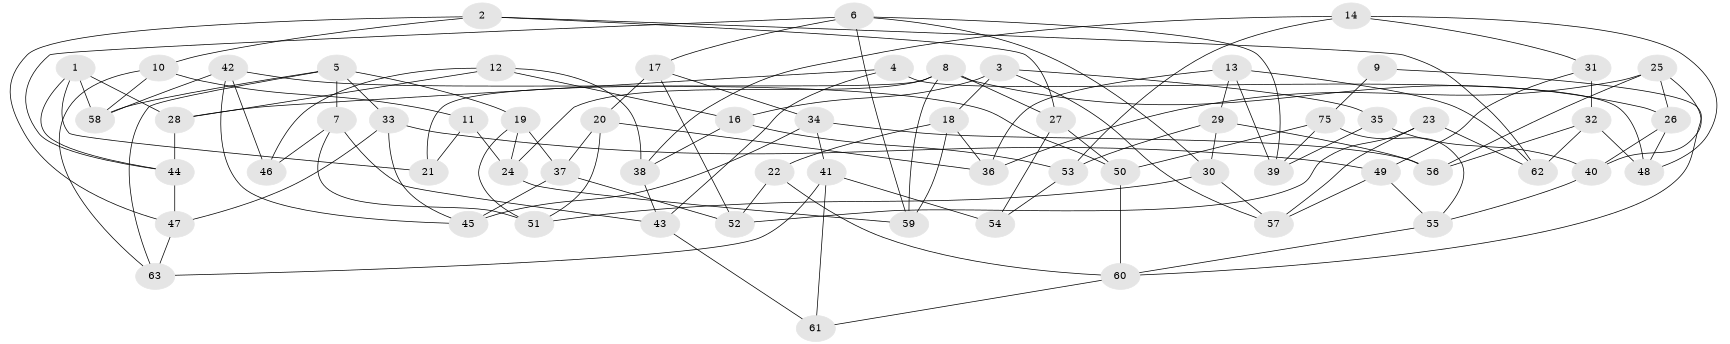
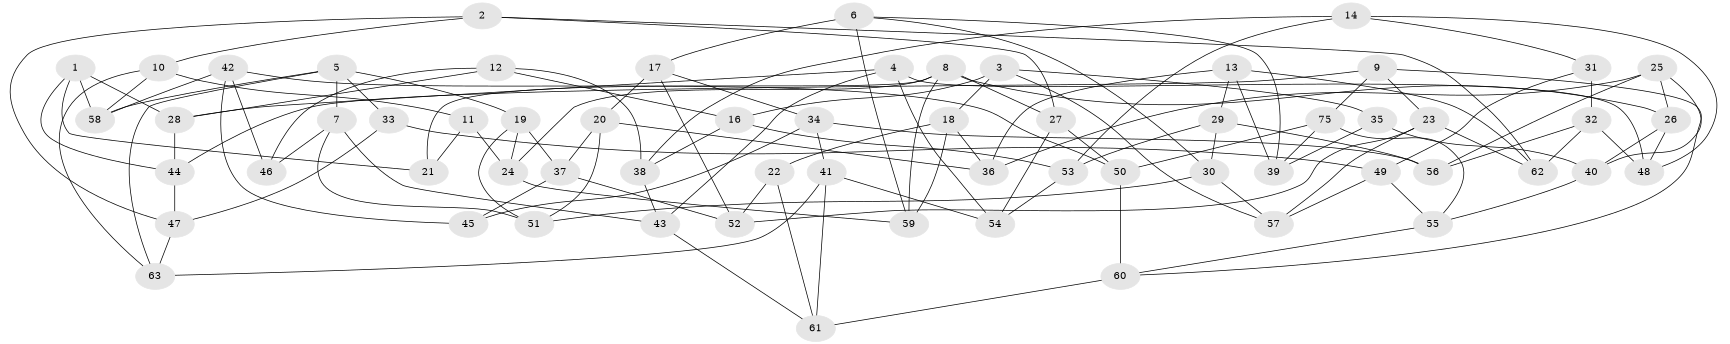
(336, 38) -> (767, 88)
none -> (1408, 98)
none -> (928, 142)
(408, 191) -> none
(936, 253) -> (795, 250)
